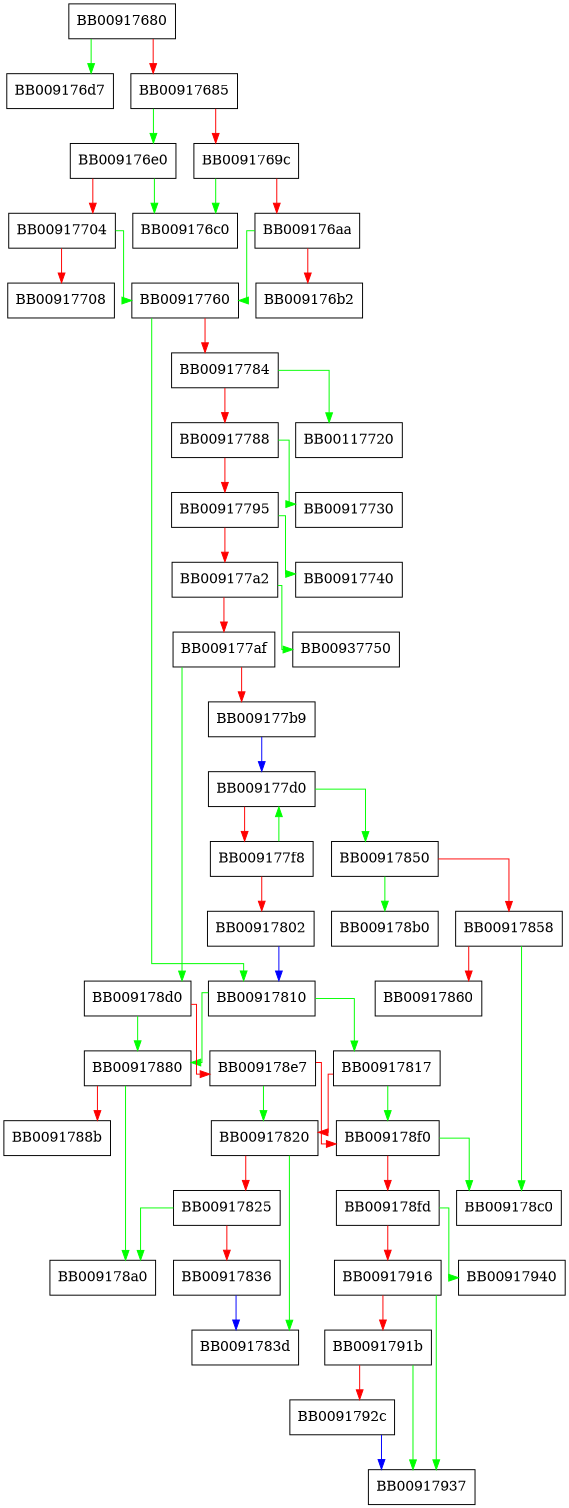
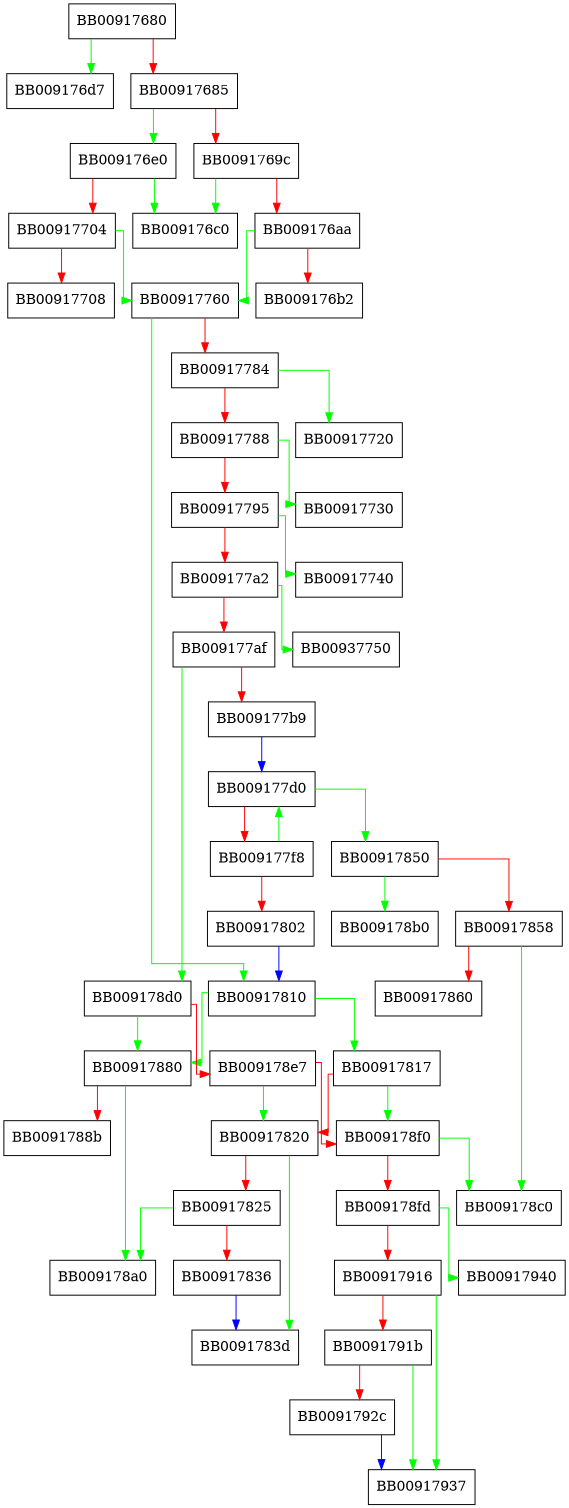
(349, 440) -> (349, 440)
